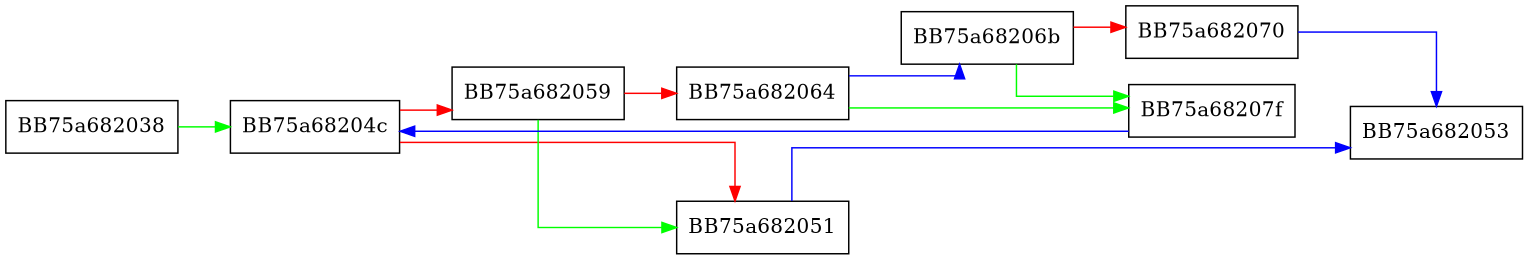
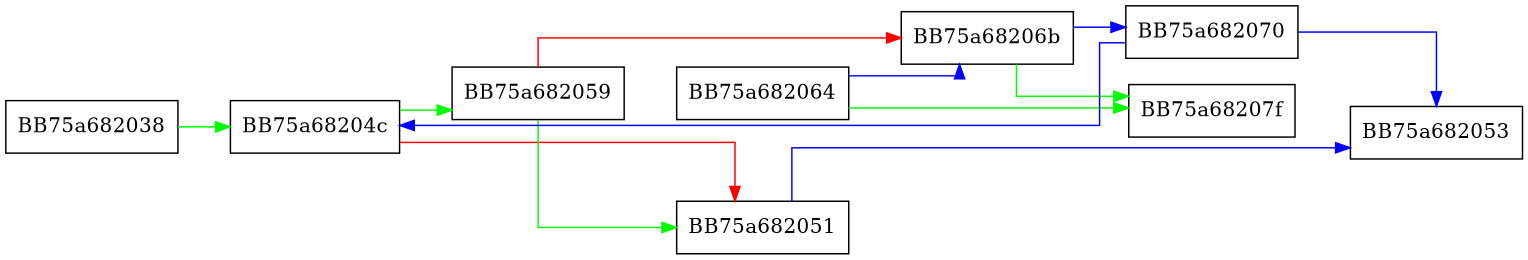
(1092, 27) -> (1092, 27)
(643, 93) -> (698, 38)
(419, 110) -> (419, 110)
(772, 131) -> (811, 125)
